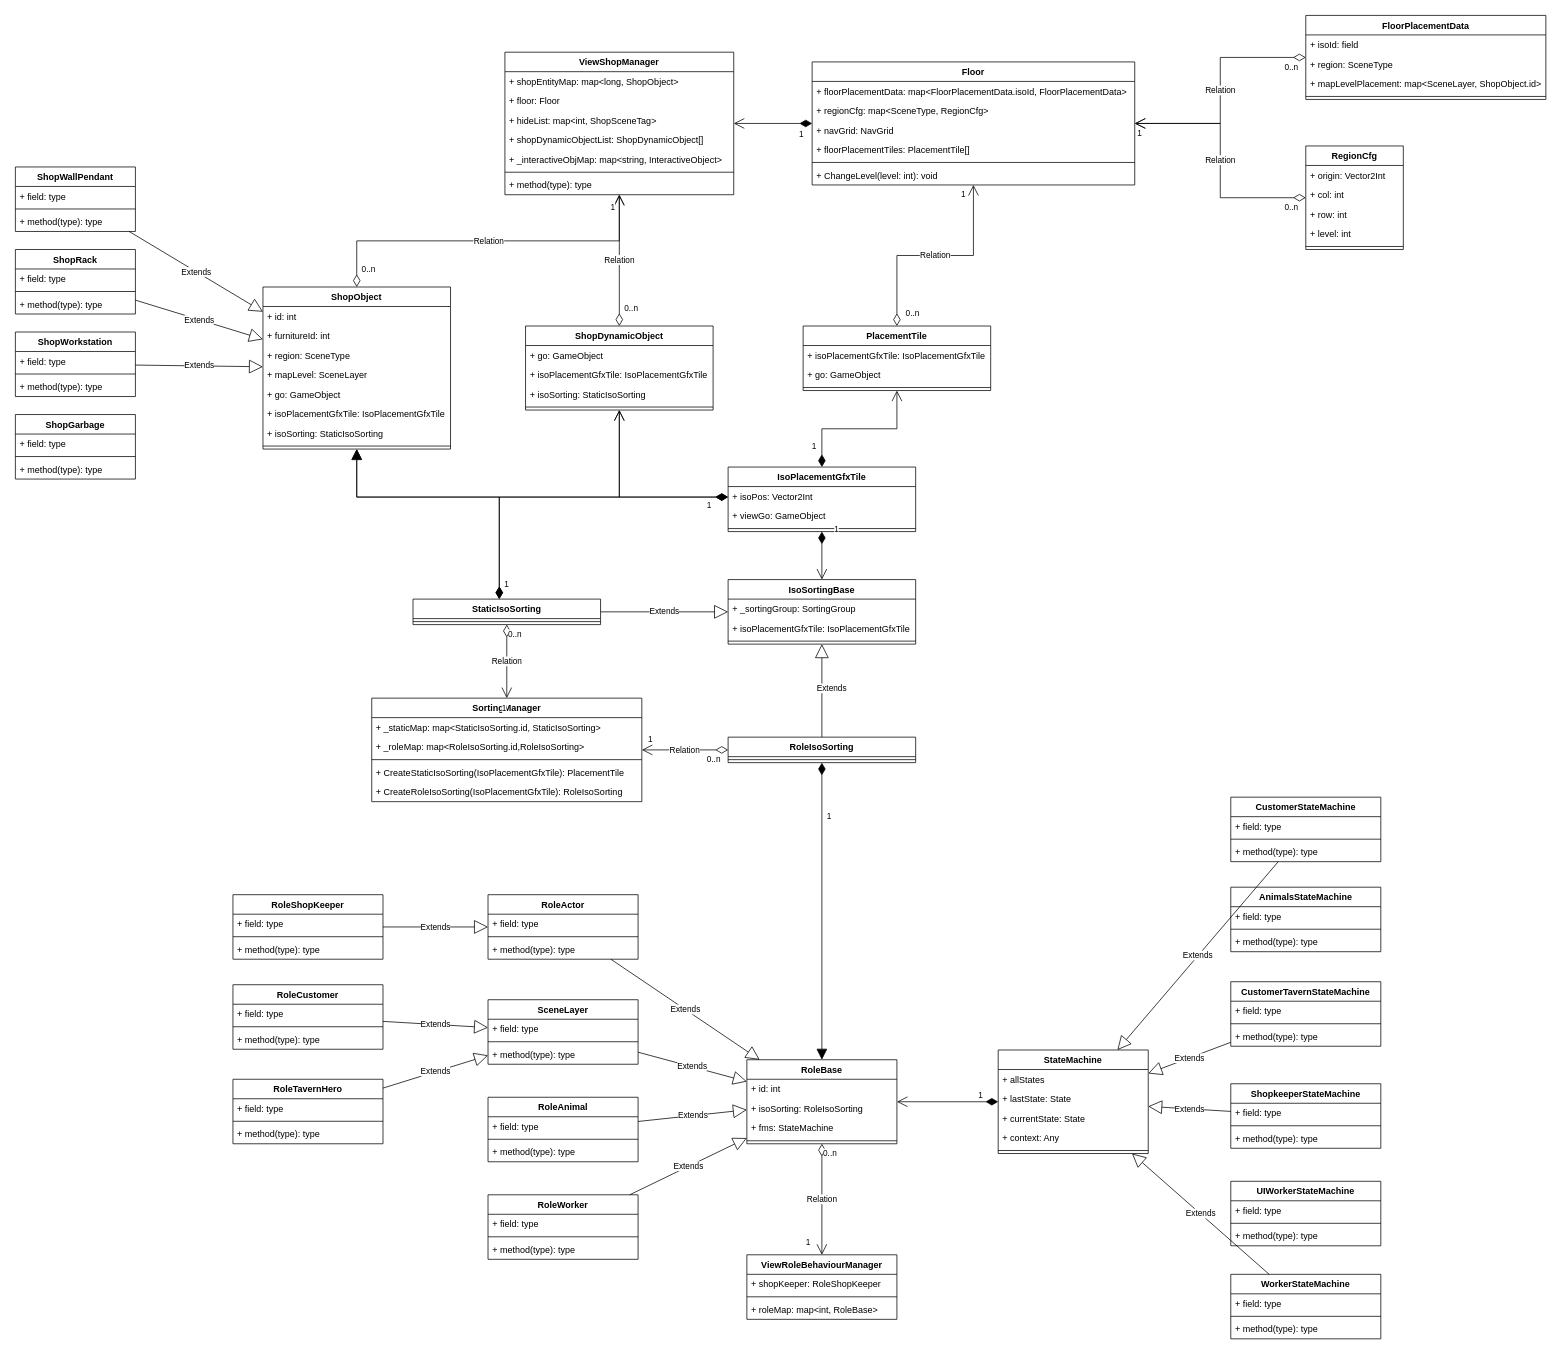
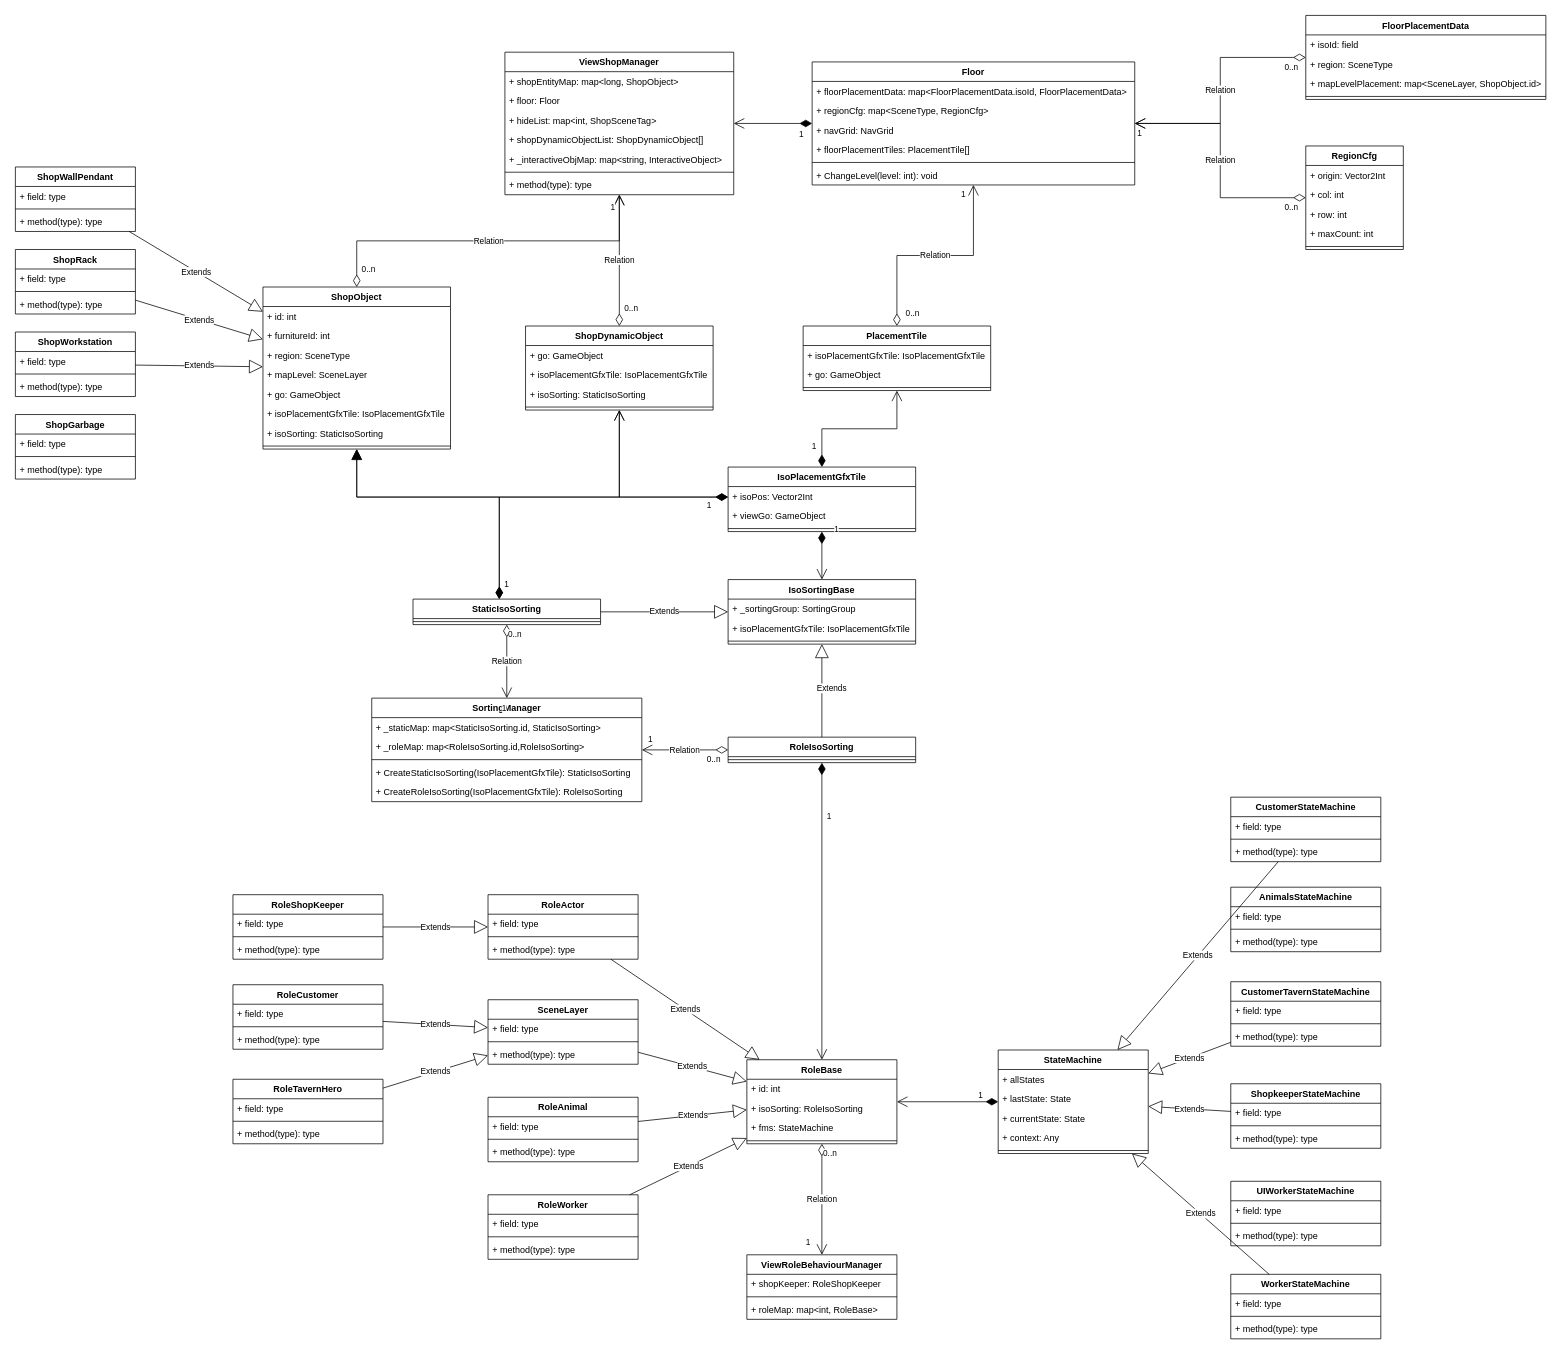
(1333, 234) -> (1343, 234)
(514, 773) -> (523, 773)
(822, 1048) -> (822, 1052)
